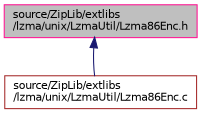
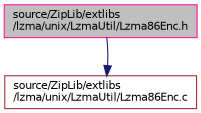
(94, 62) -> (108, 51)
